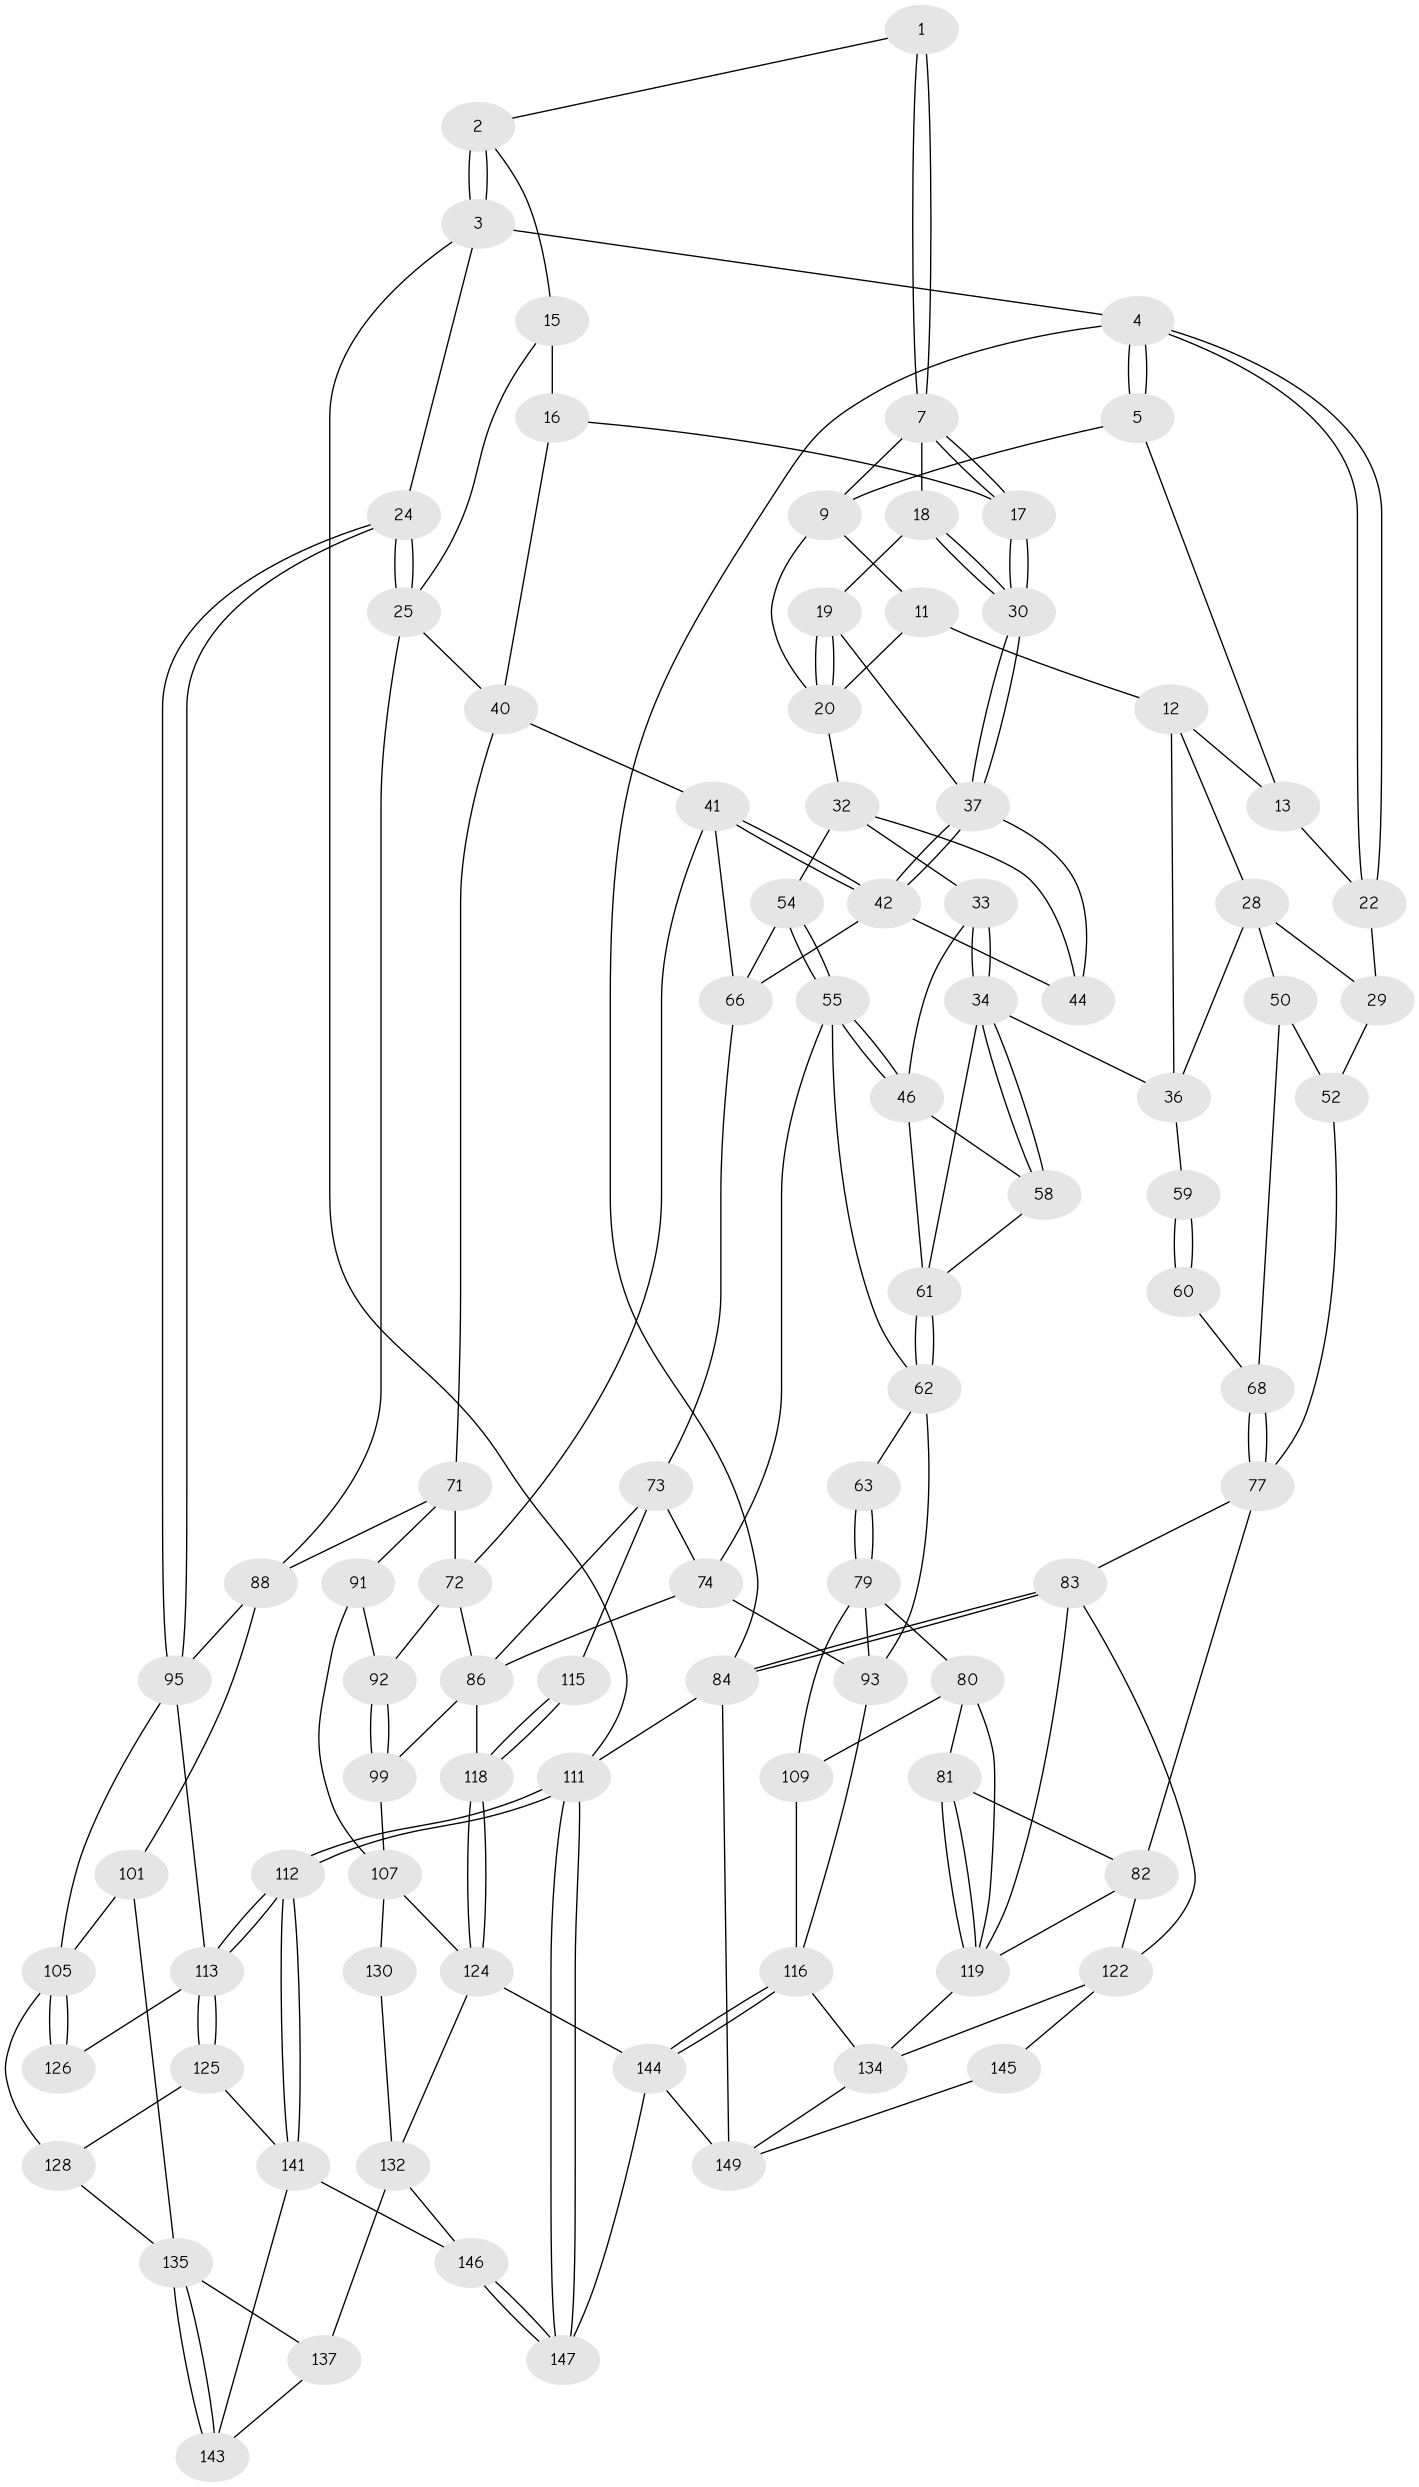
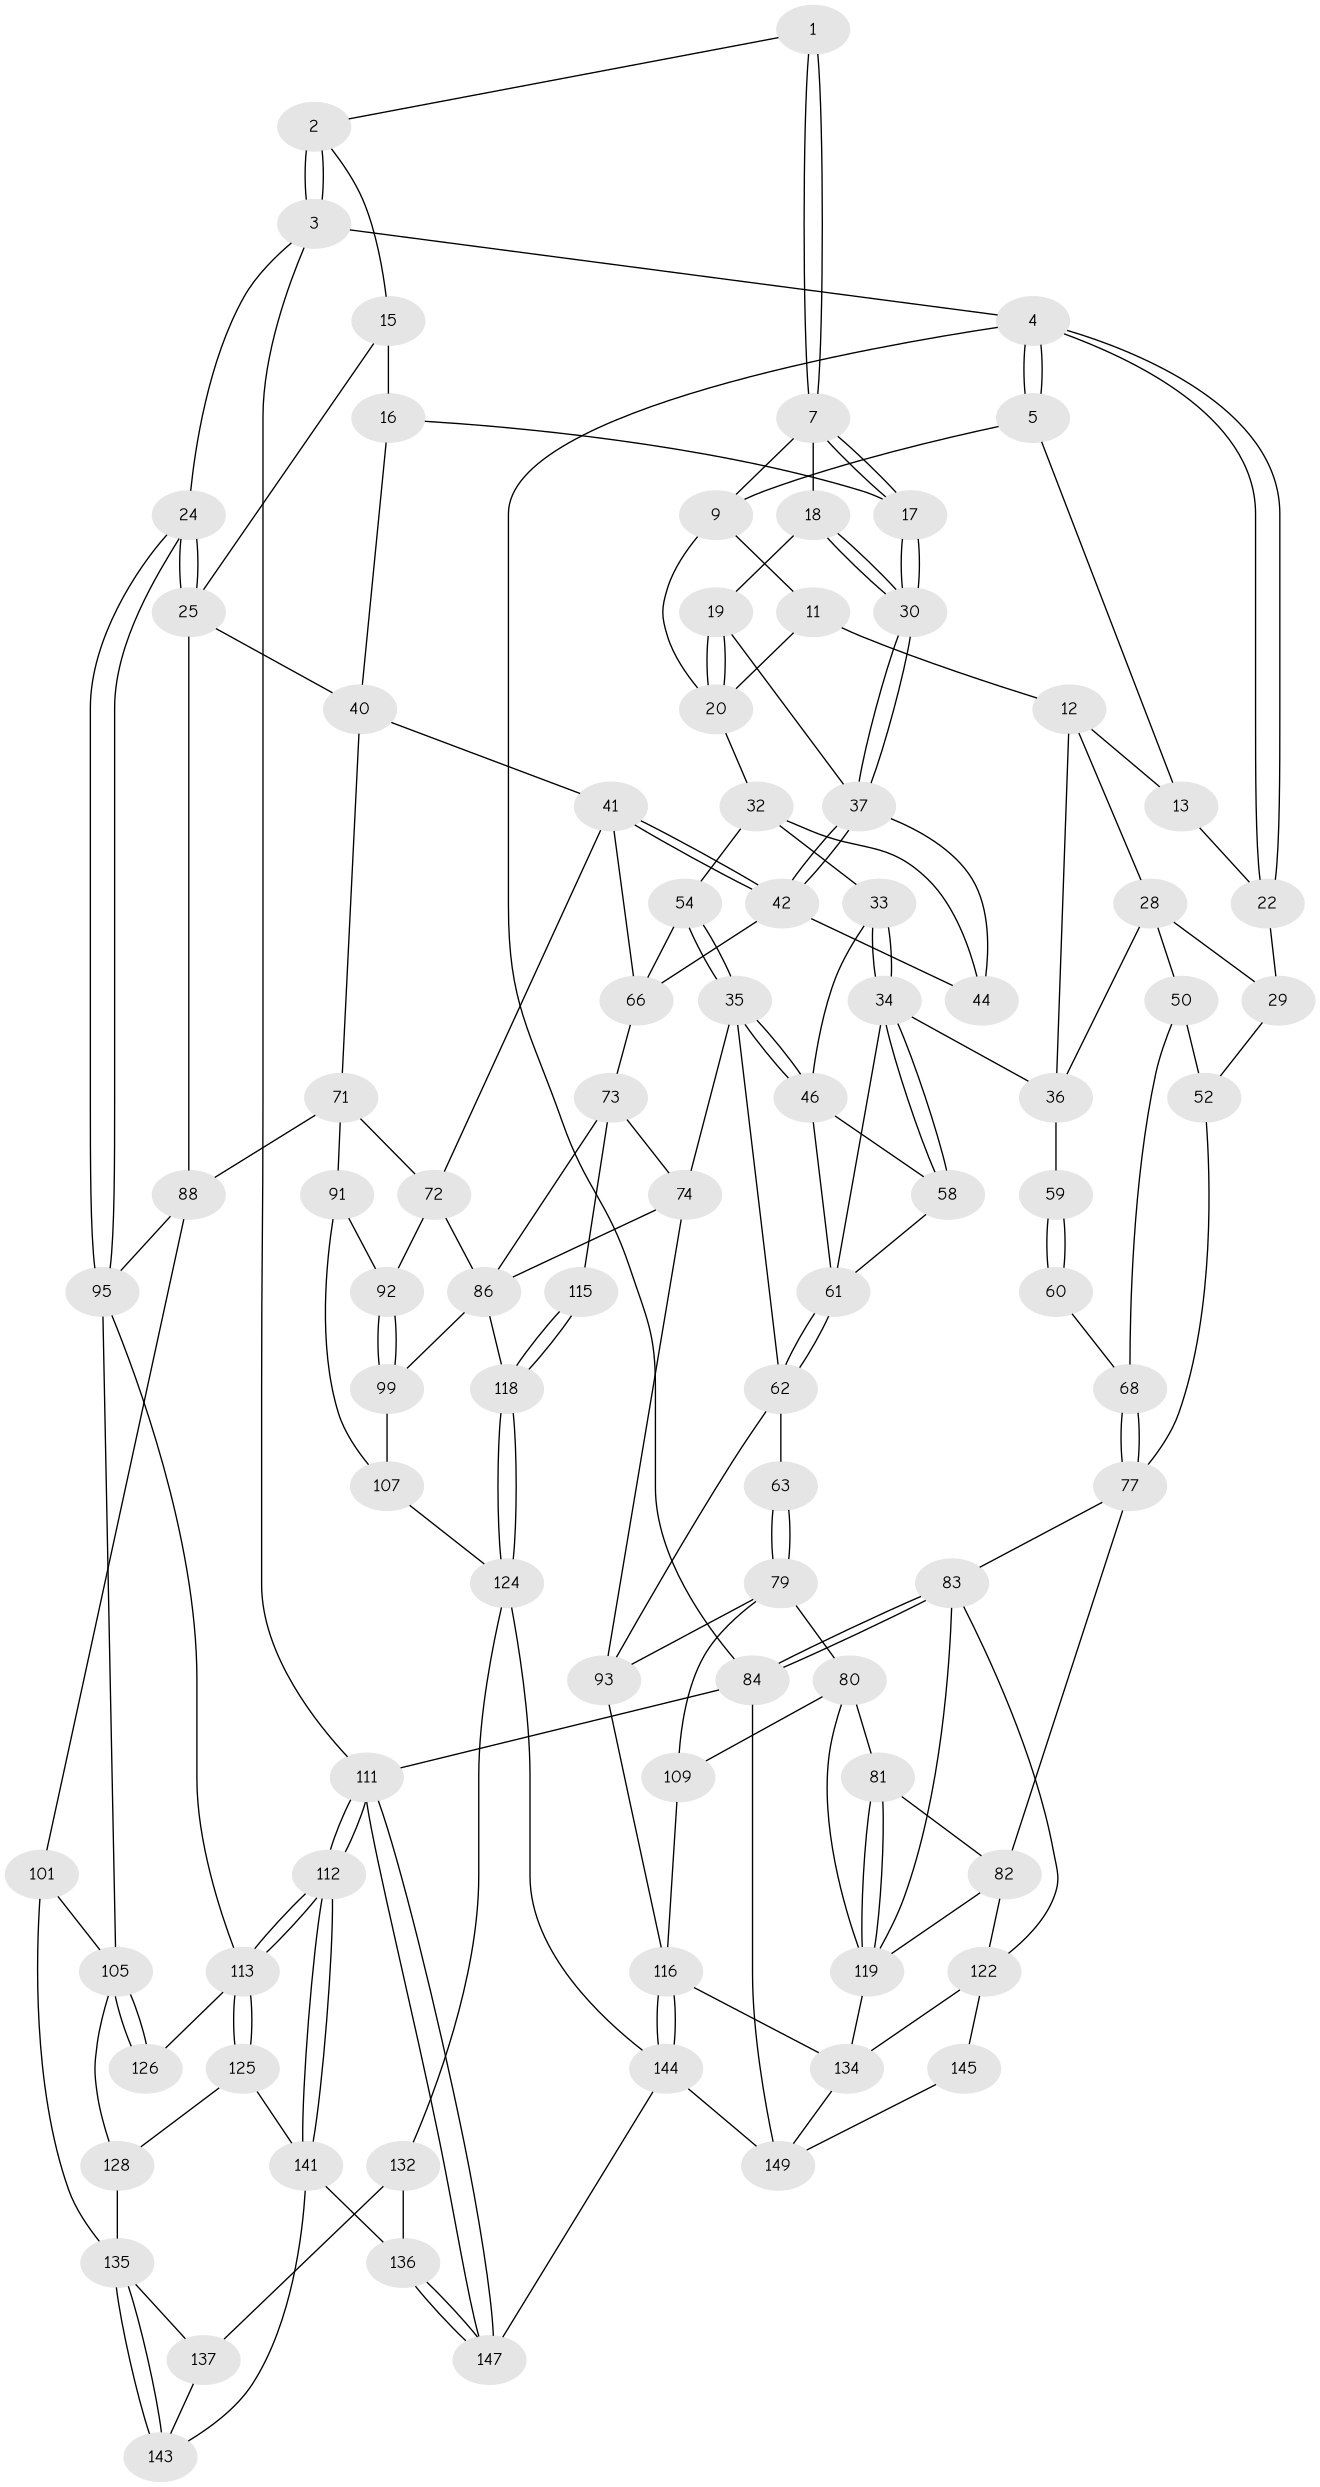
(833, 1001) -> (735, 1001)
(380, 1972) -> none
(471, 2263) -> (403, 2263)
